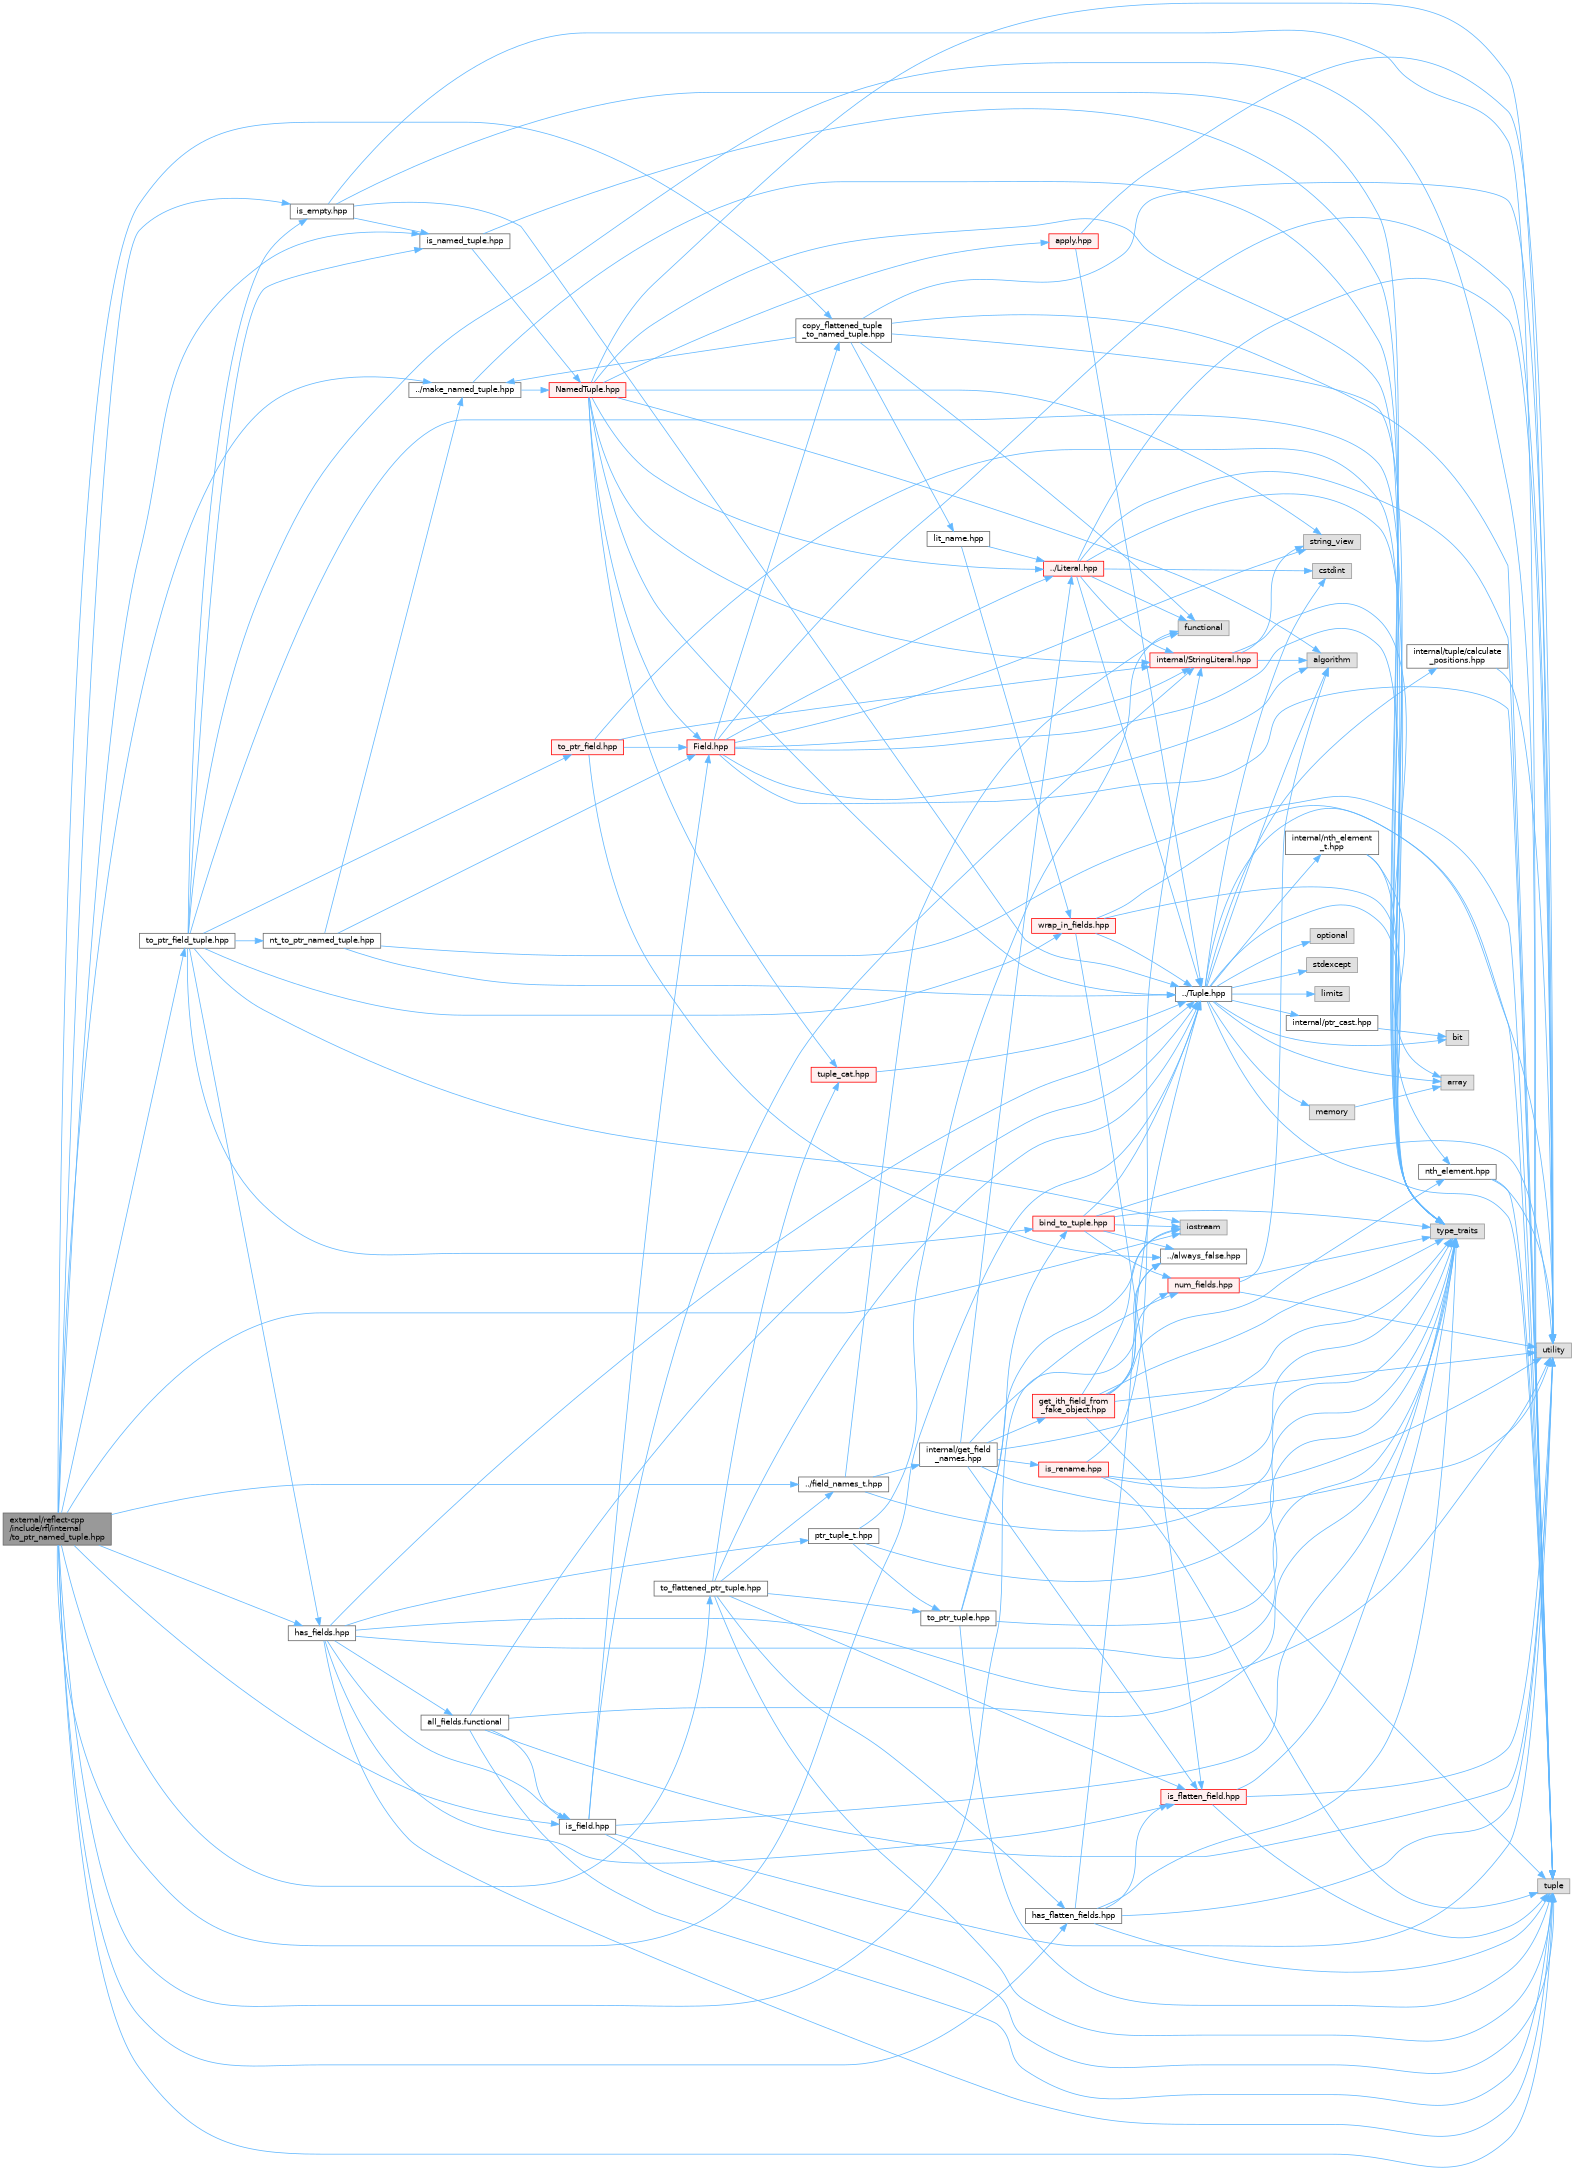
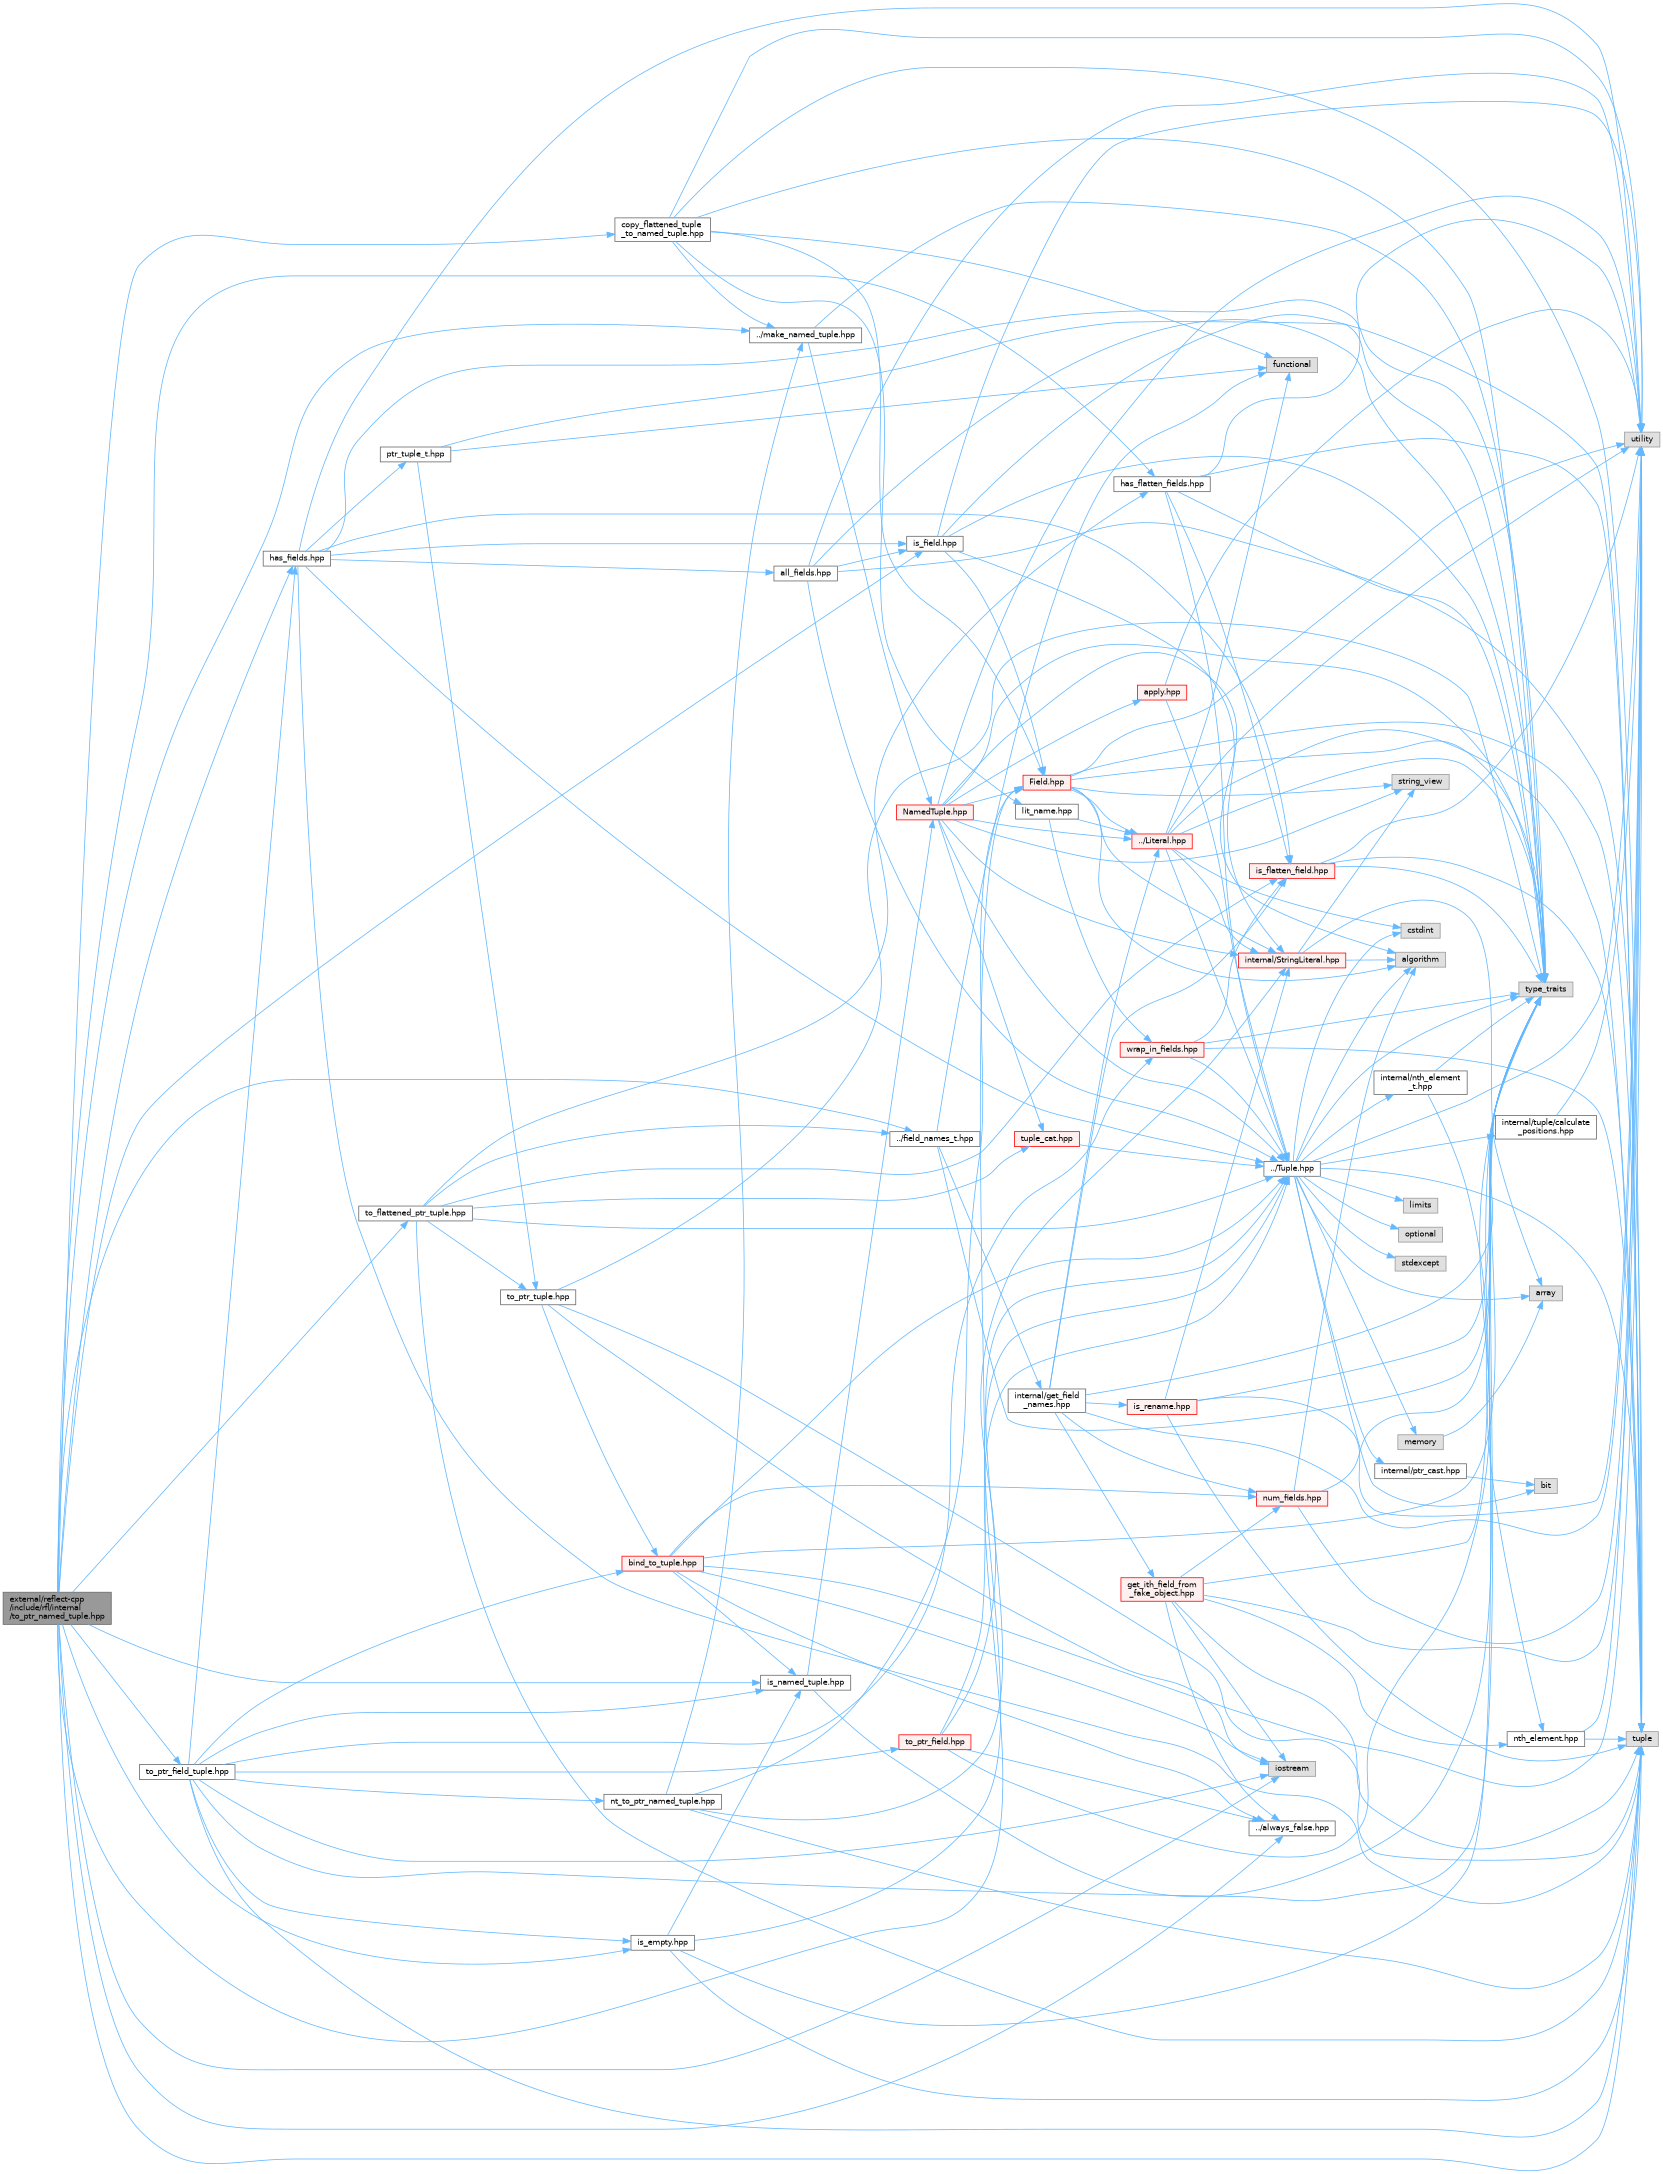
(775, 545) -> (899, 574)
none -> (728, 1618)
(465, 1723) -> (806, 573)
